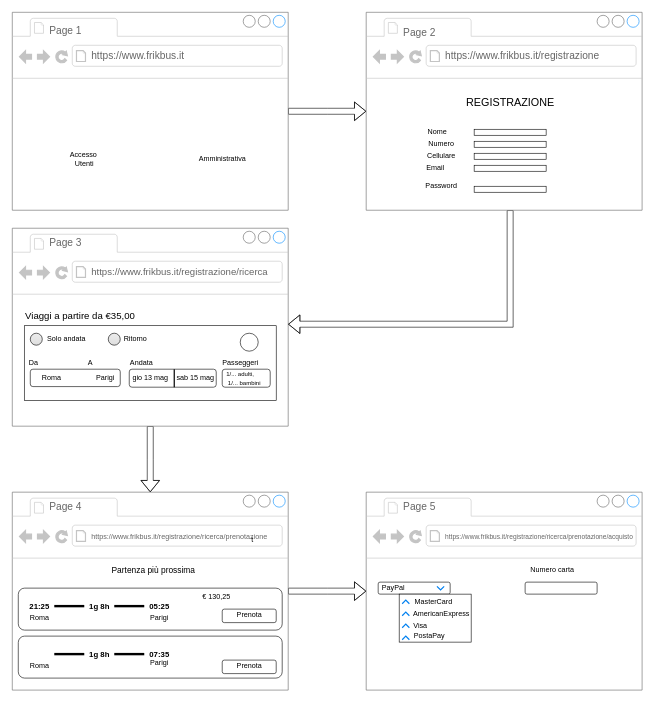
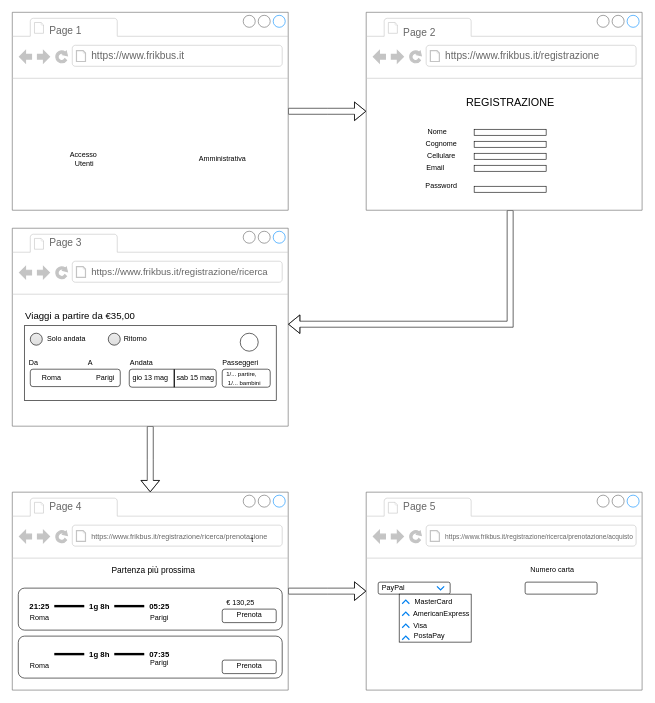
(442, 144) -> (442, 144)
(247, 378) -> (249, 378)
(216, 597) -> (240, 603)
